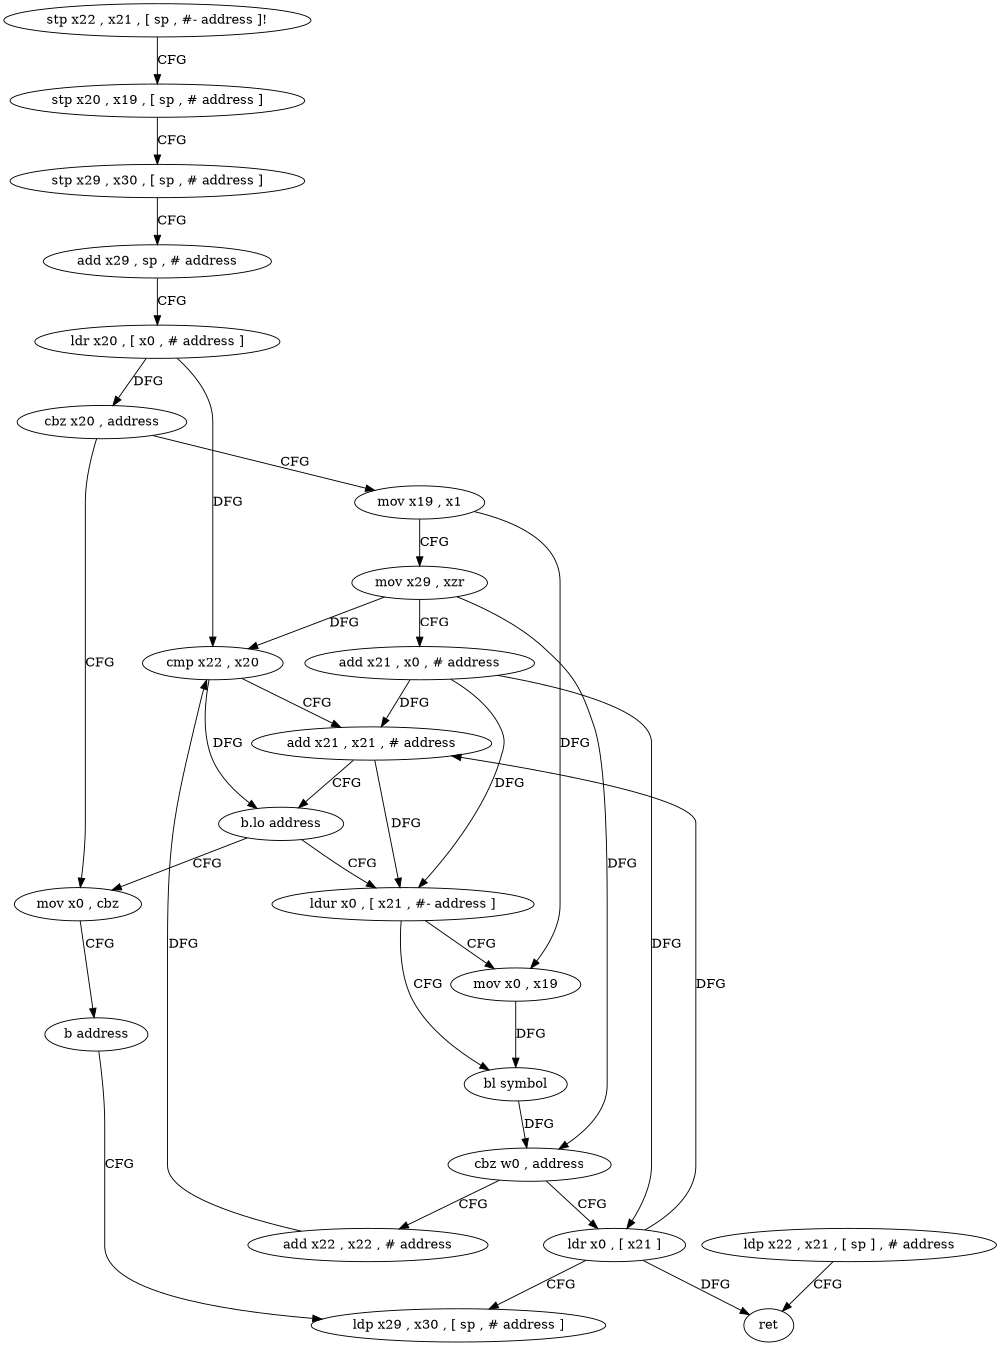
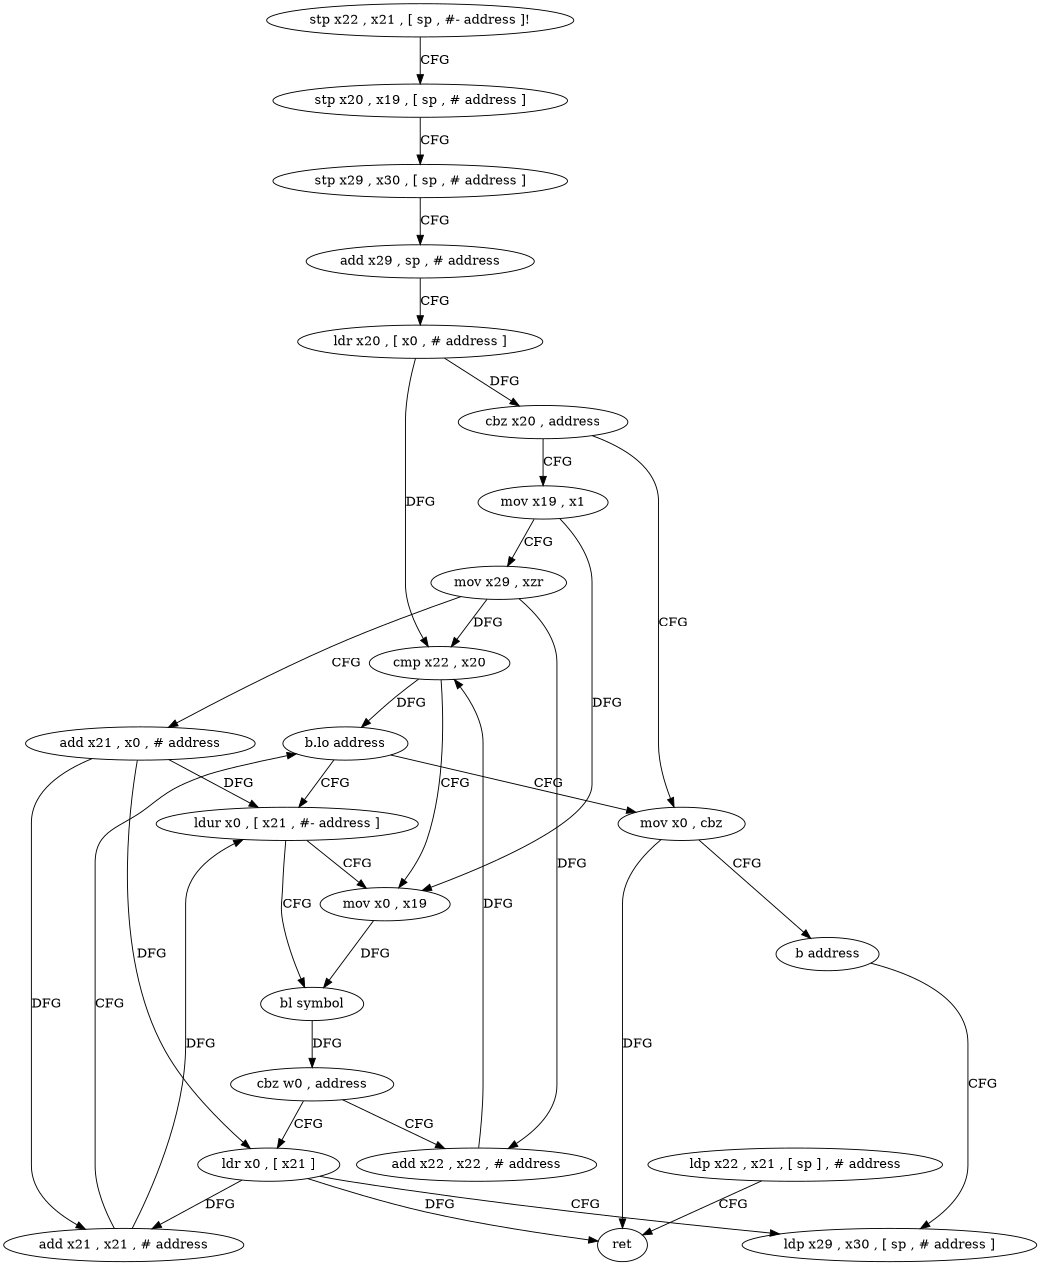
(287, 701) -> (439, 784)
(606, 844) -> (557, 873)
none -> (623, 1023)
